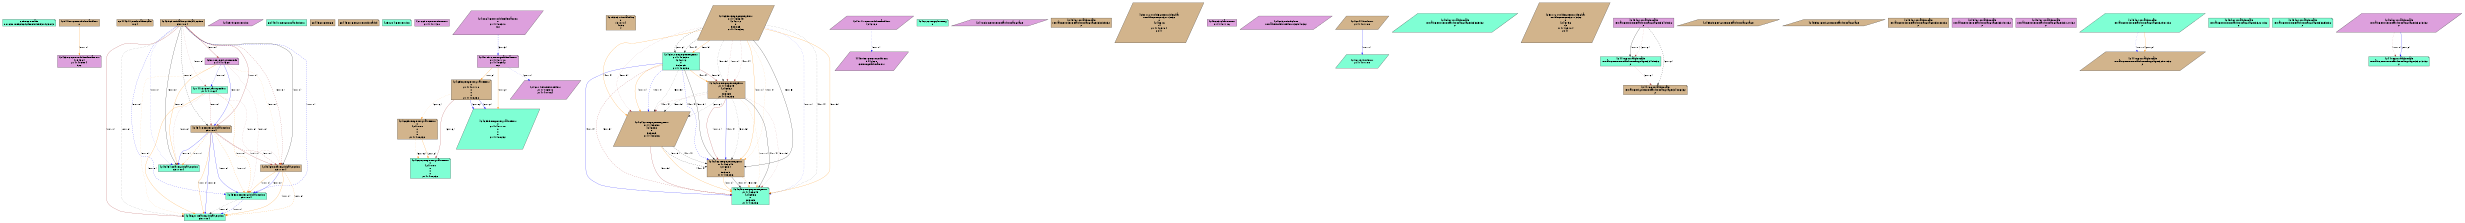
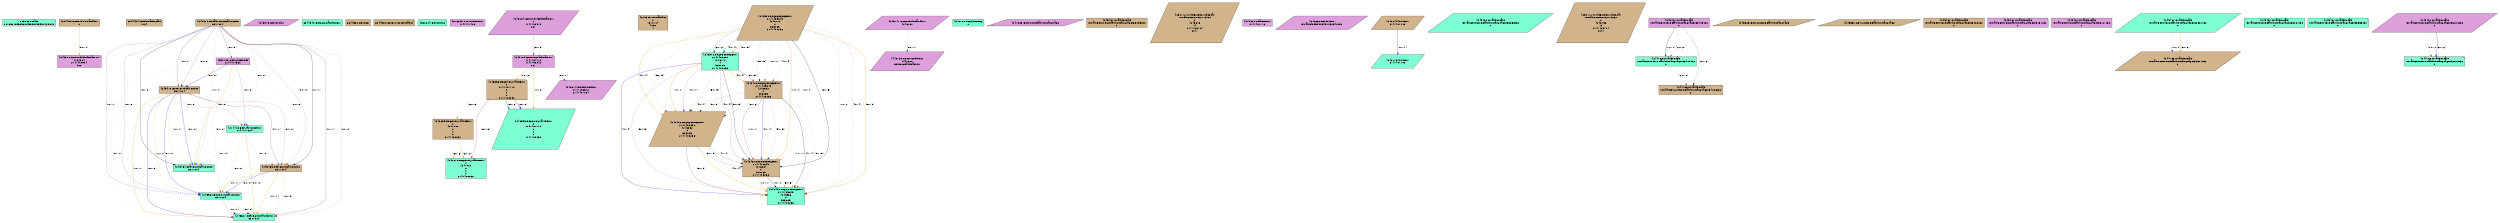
(210, 109) -> (208, 108)
